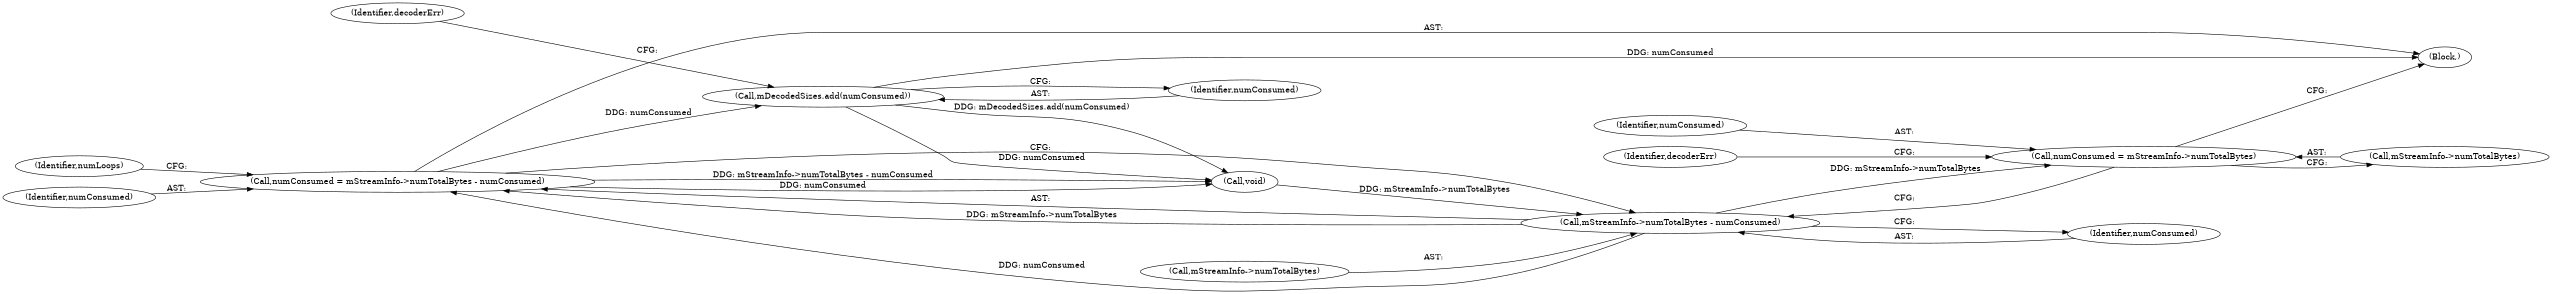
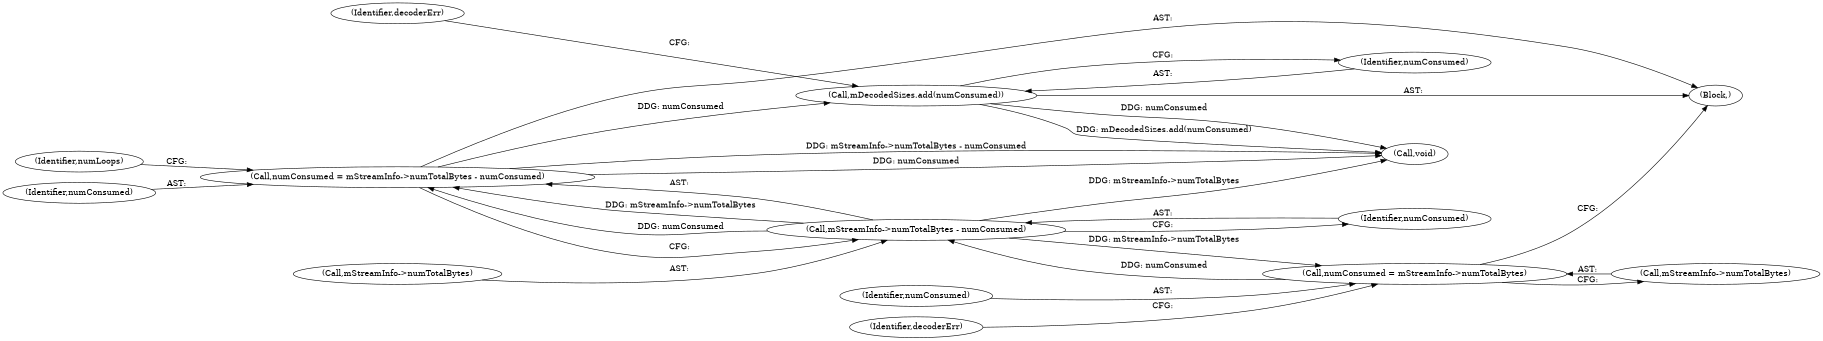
(1670, 53) -> (1415, 91)
(1906, 198) -> (1164, 266)
(1427, 199) -> (1181, 195)
